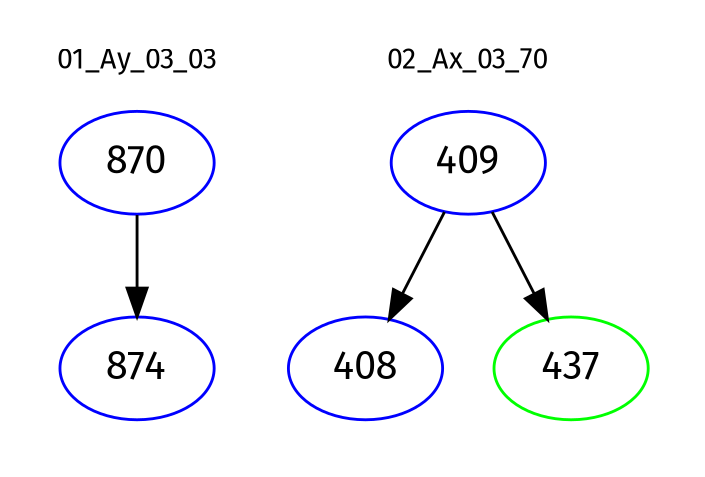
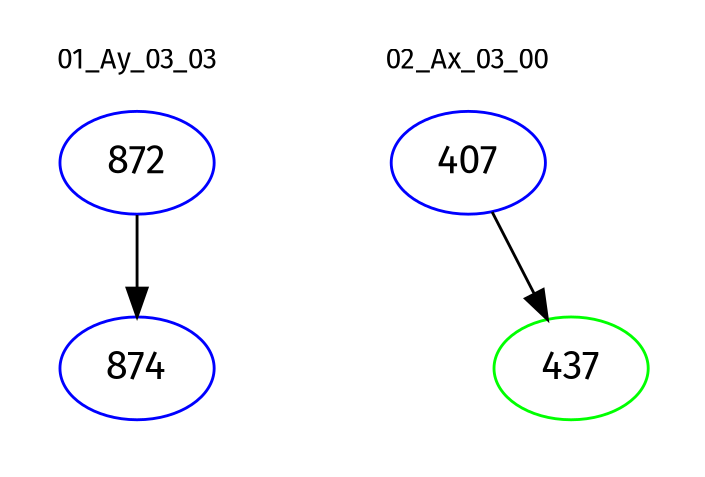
(468, 61) -> (468, 61)
(137, 163) -> (137, 163)
(468, 163) -> (468, 163)
(366, 368) -> none
